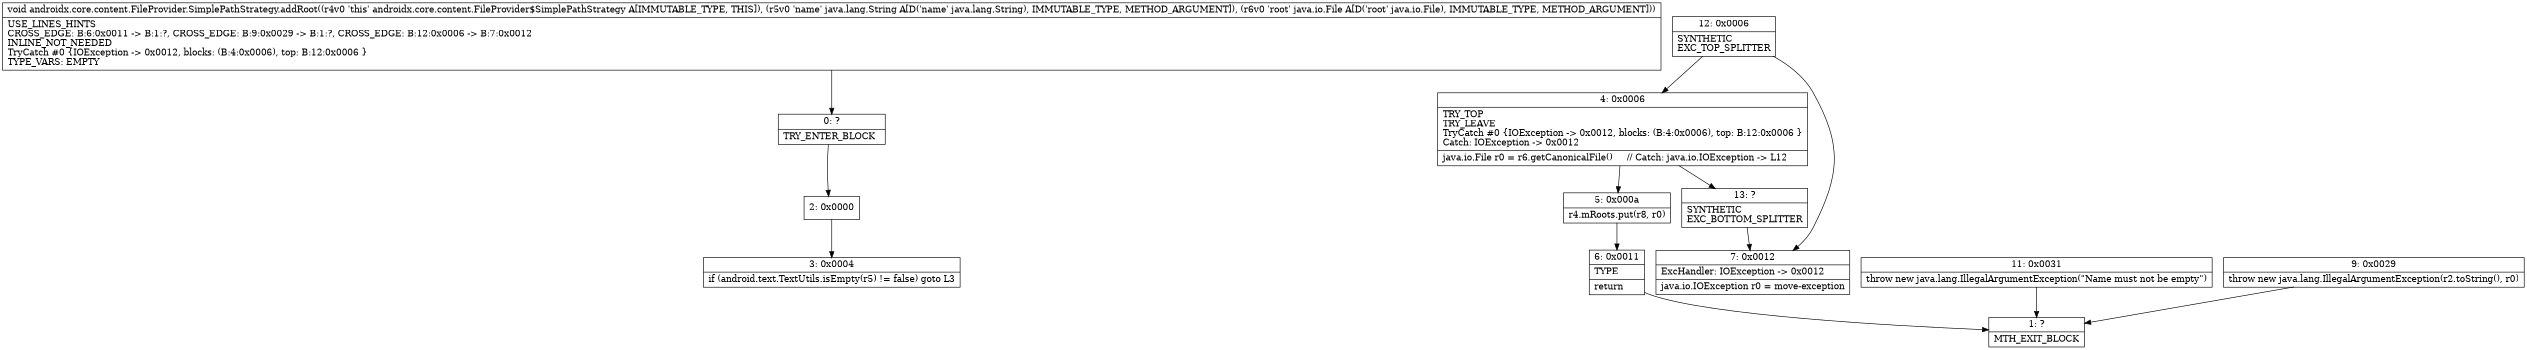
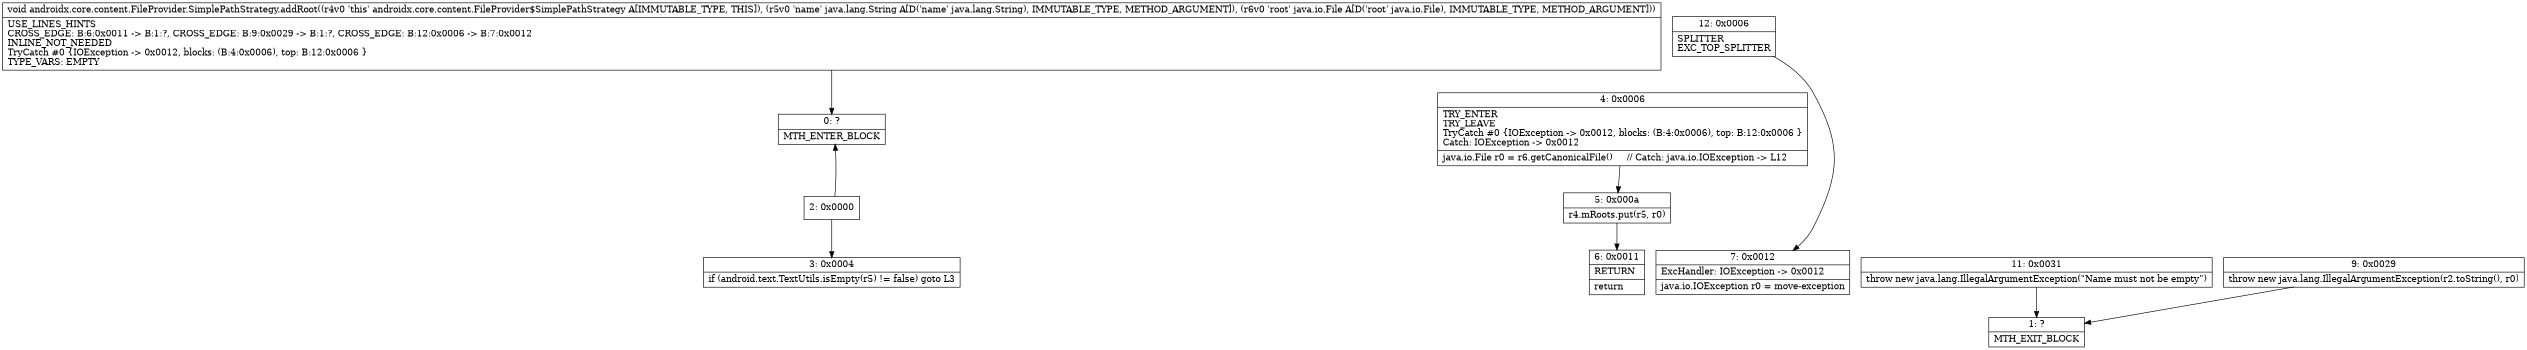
(1705, 39) -> (1701, 39)
(1685, 72) -> none
(1463, 115) -> (1470, 115)
(829, 137) -> (832, 137)
(828, 167) -> (836, 174)
(1745, 208) -> none
(1617, 215) -> (1617, 215)
(1607, 272) -> (1615, 272)
(1812, 319) -> none
